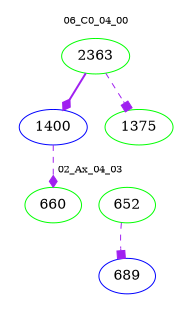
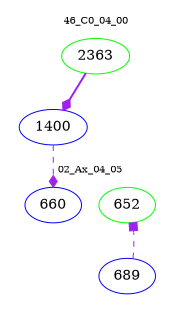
(96, 21) -> (96, 21)
(139, 127) -> none
(90, 170) -> (90, 170)
(53, 205) -> (53, 205)
(121, 236) -> (134, 246)
